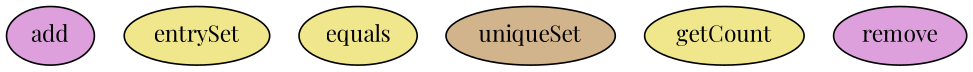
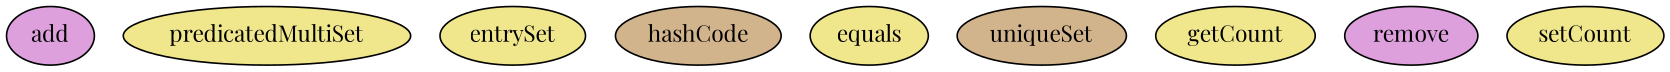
none -> (267, 36)
none -> (698, 36)
none -> (1585, 36)
